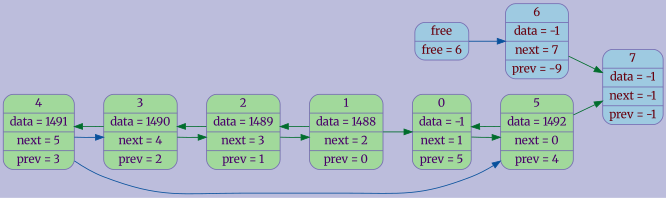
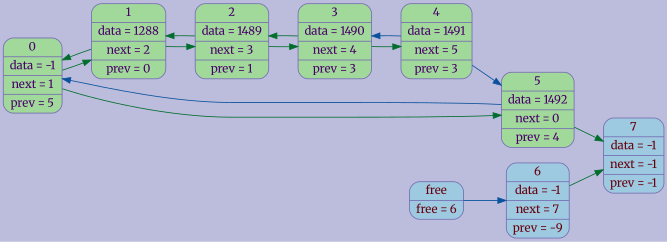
none -> (73, 67)
(346, 122) -> (129, 31)
(490, 126) -> (285, 102)
(140, 160) -> (335, 69)
